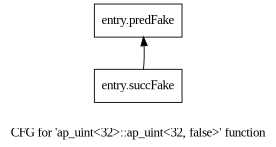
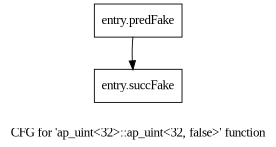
(144, 58) -> (132, 49)
